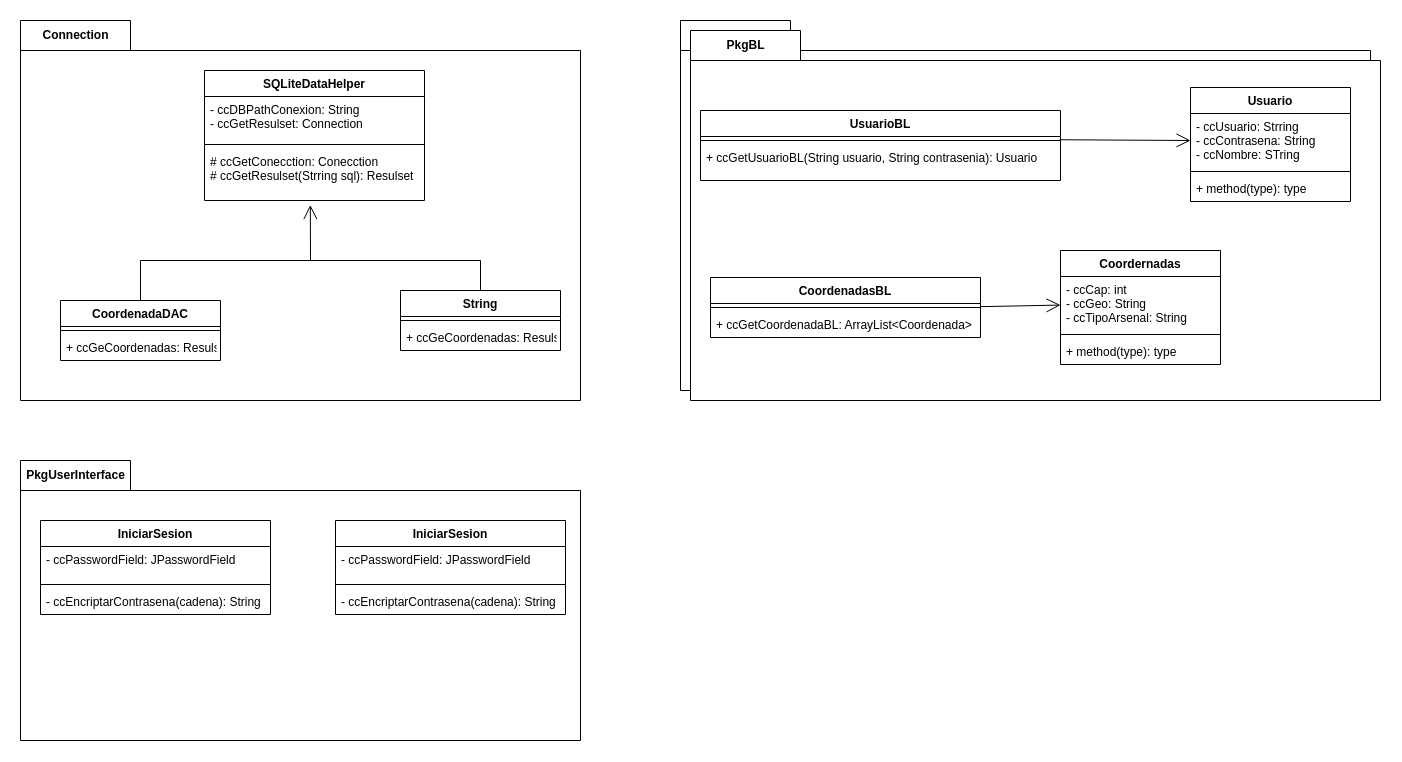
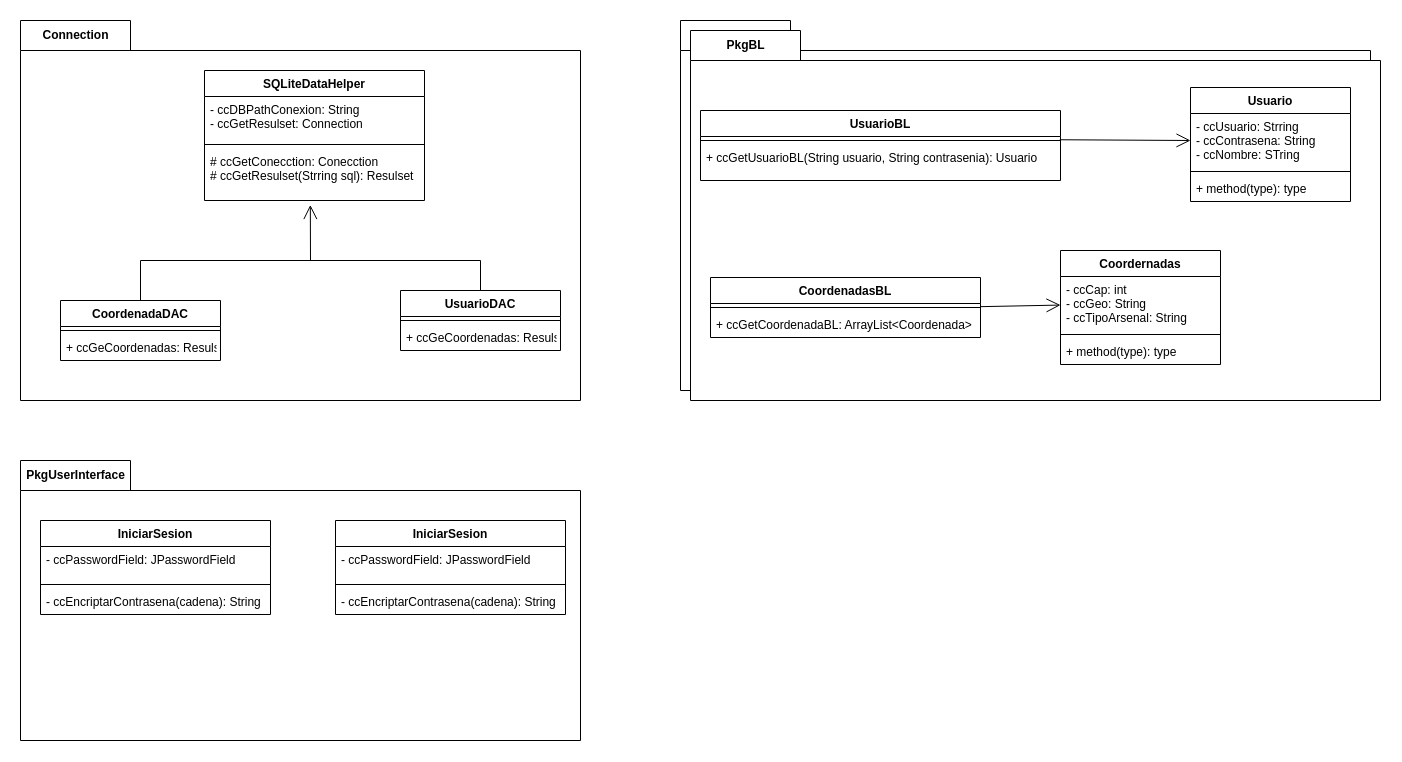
(480, 304) -> (480, 304)
